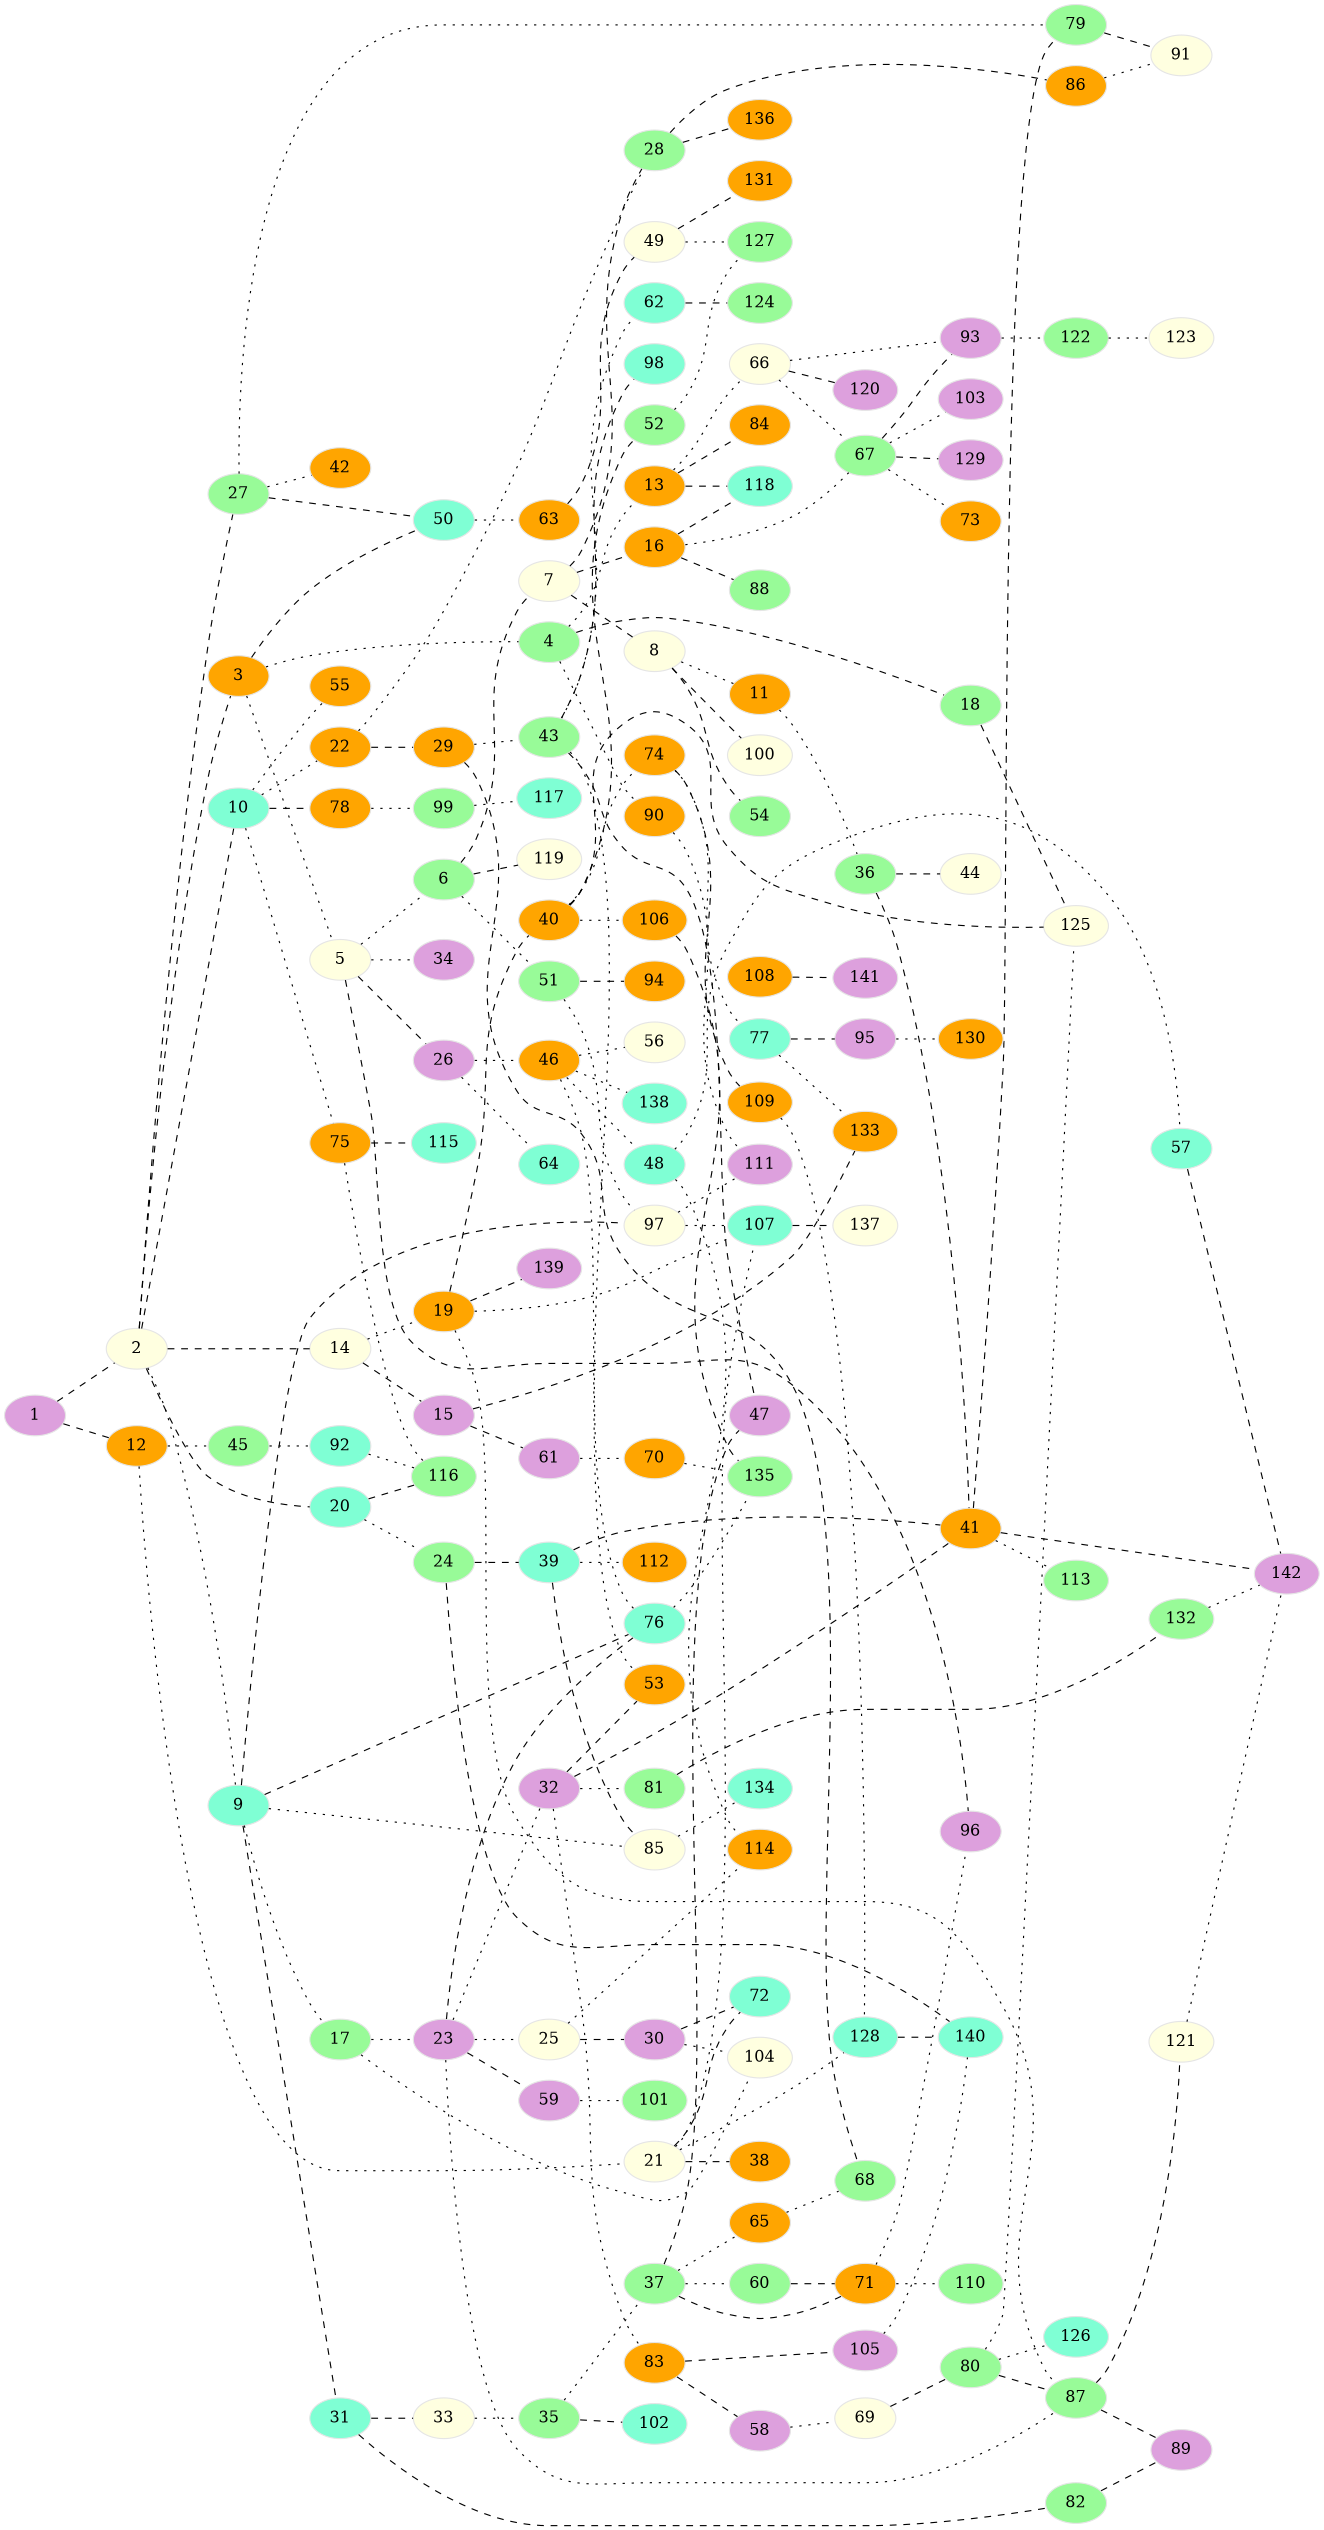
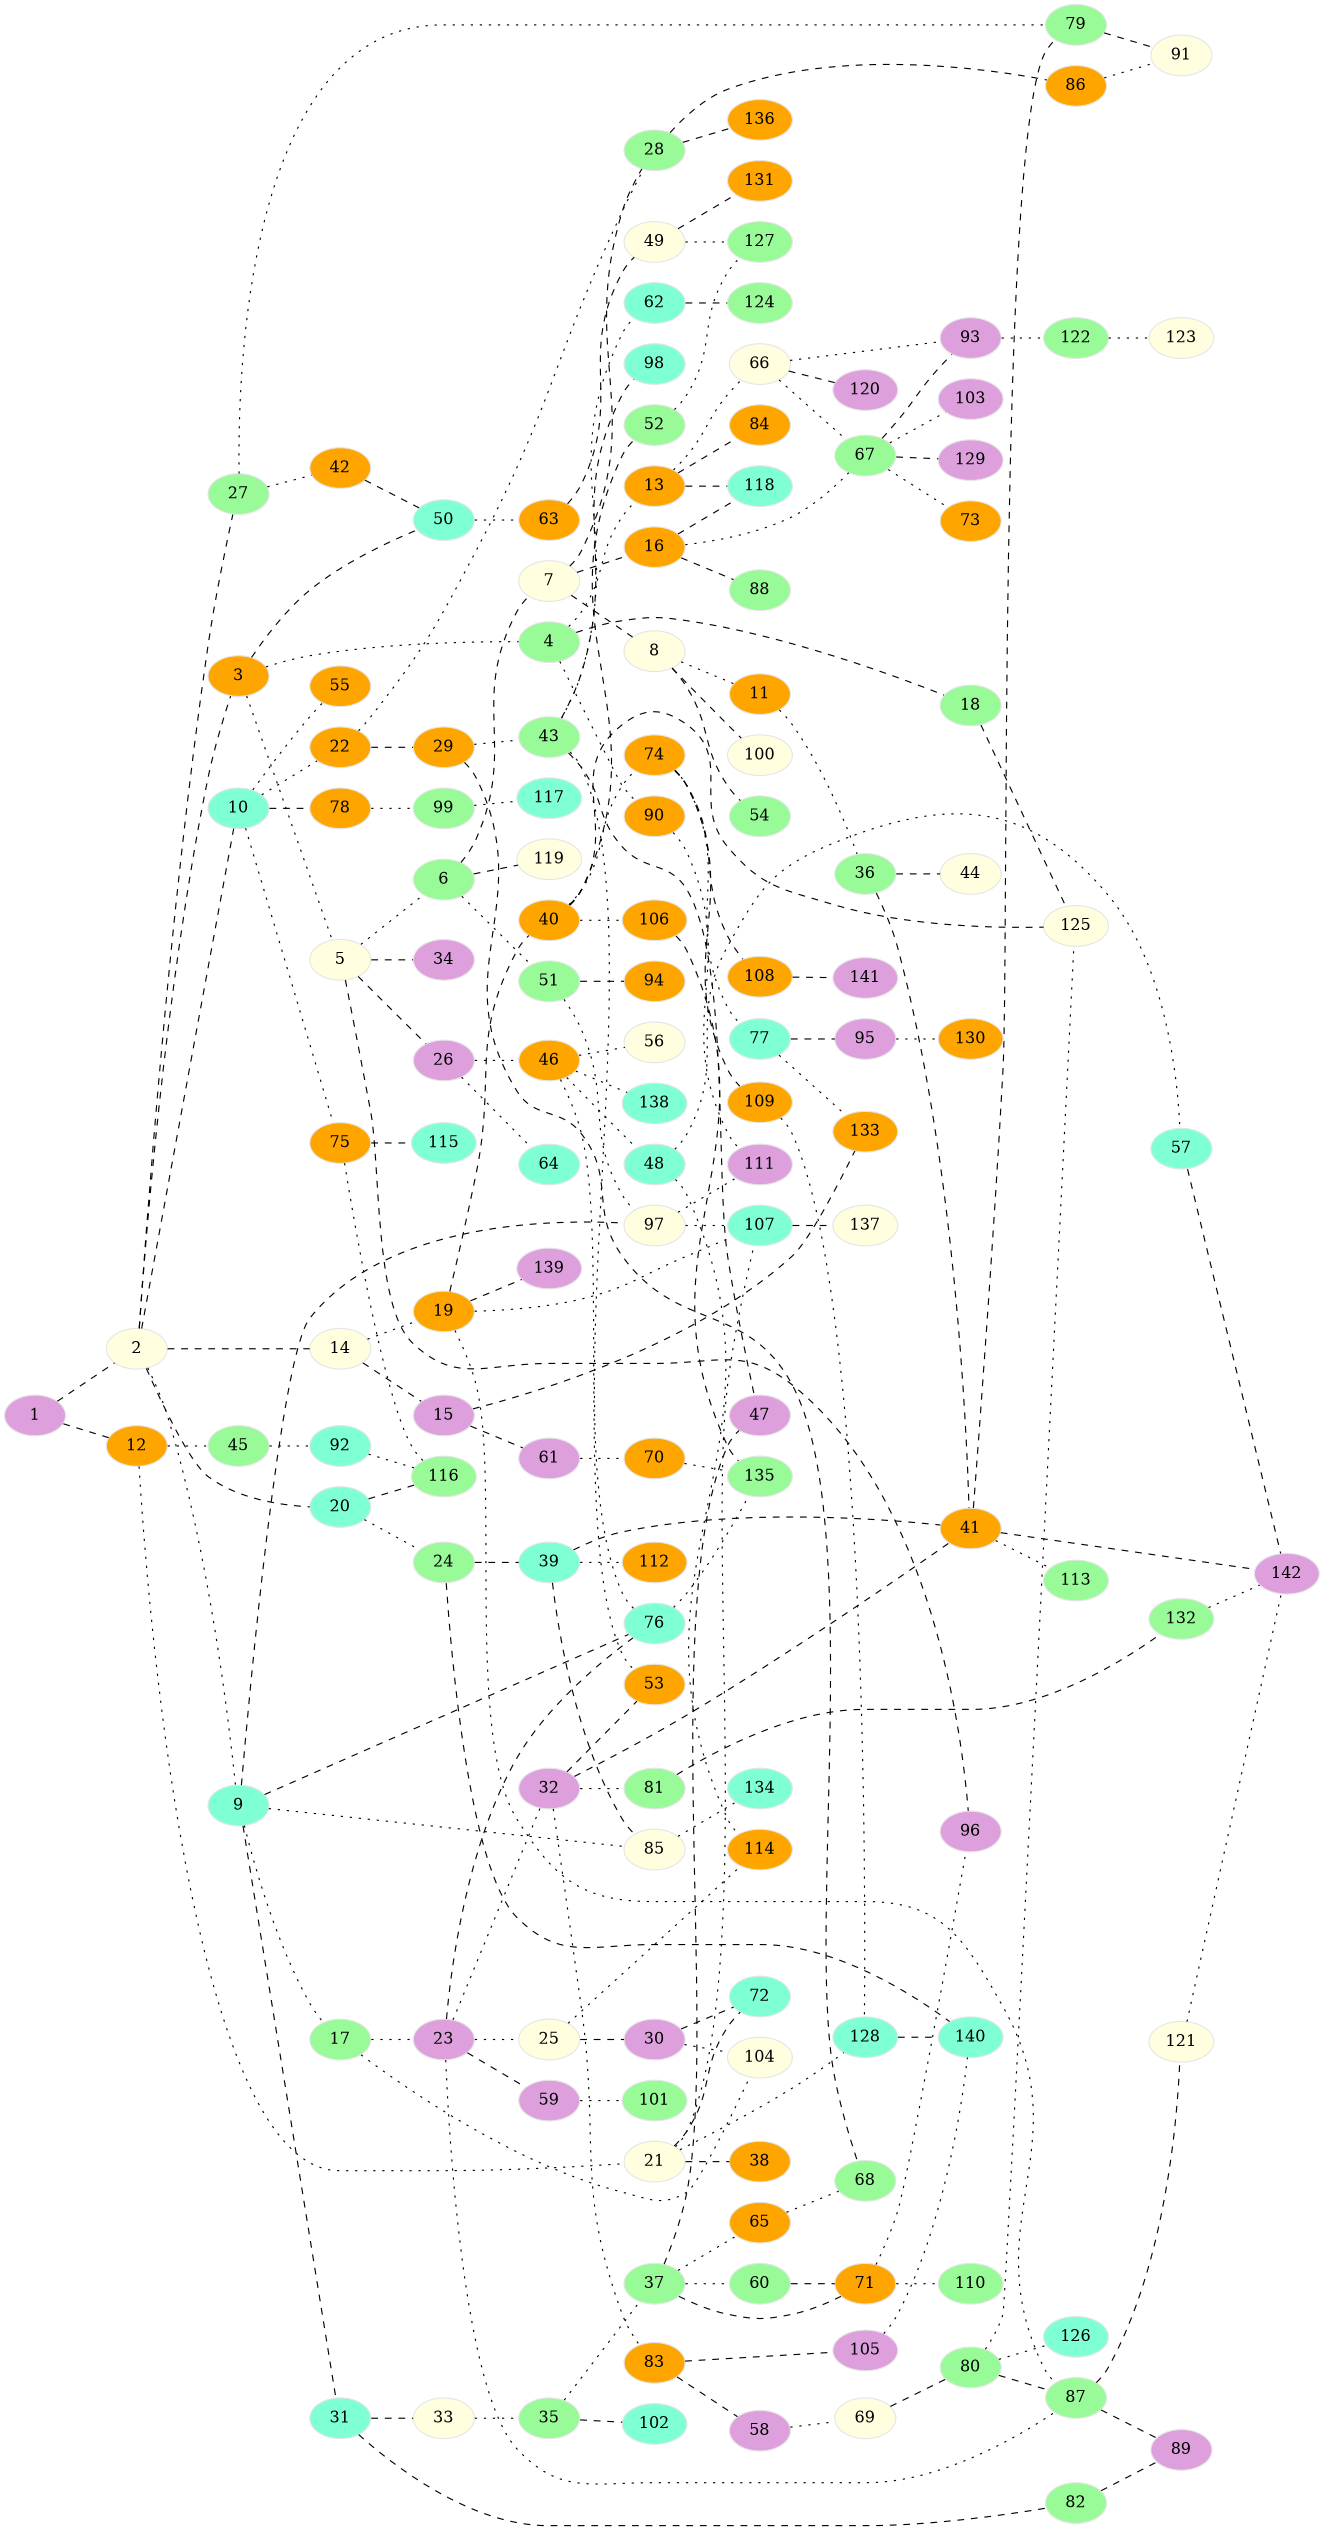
(341, 507) -> (392, 494)
none -> (717, 910)
(392, 960) -> (392, 960)
